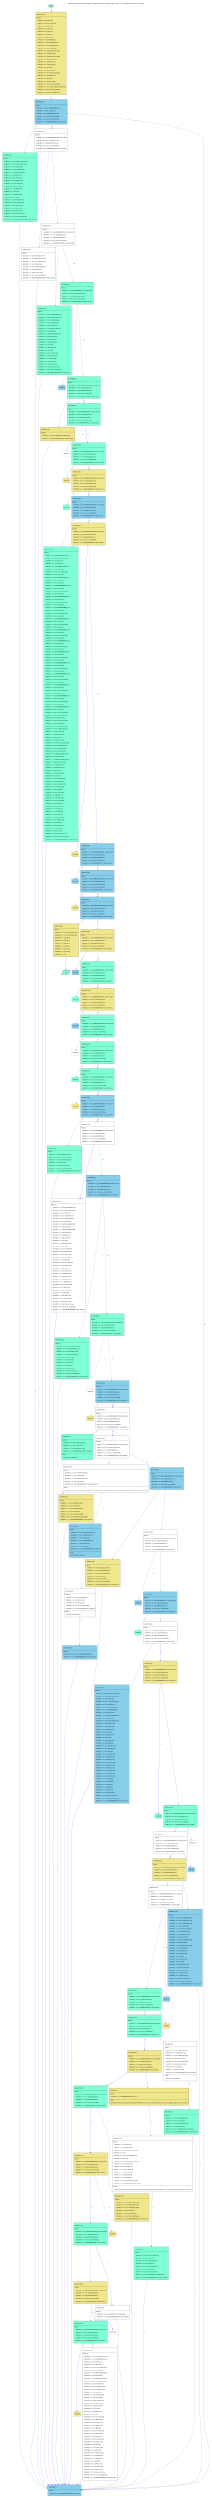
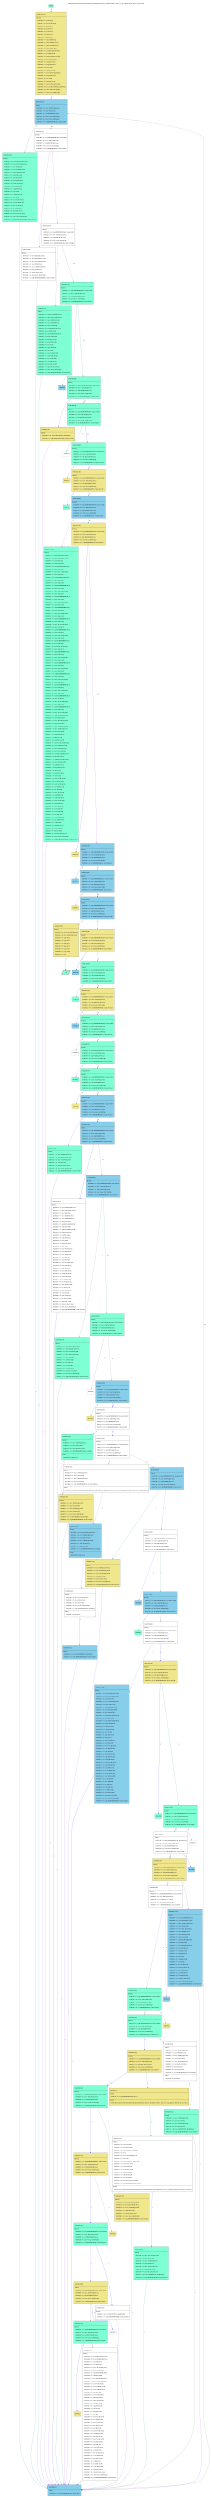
(97, 1133) -> (97, 1133)
